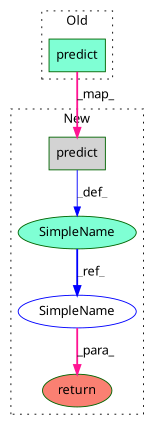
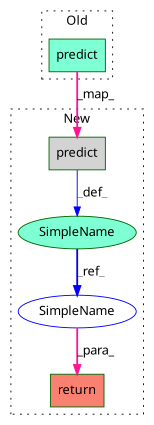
(77, 391) -> (77, 391)
